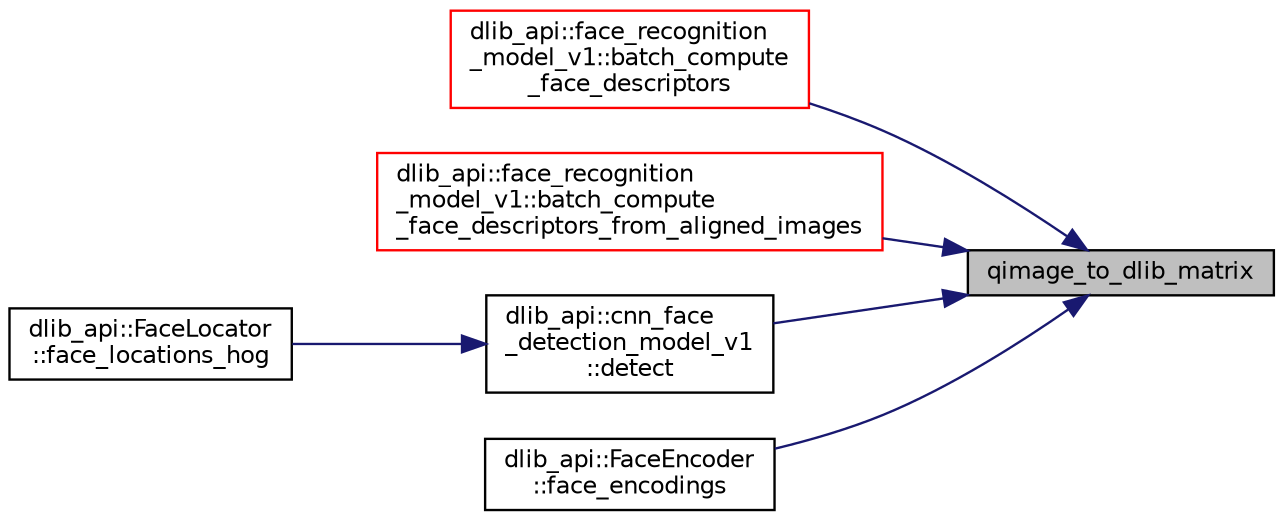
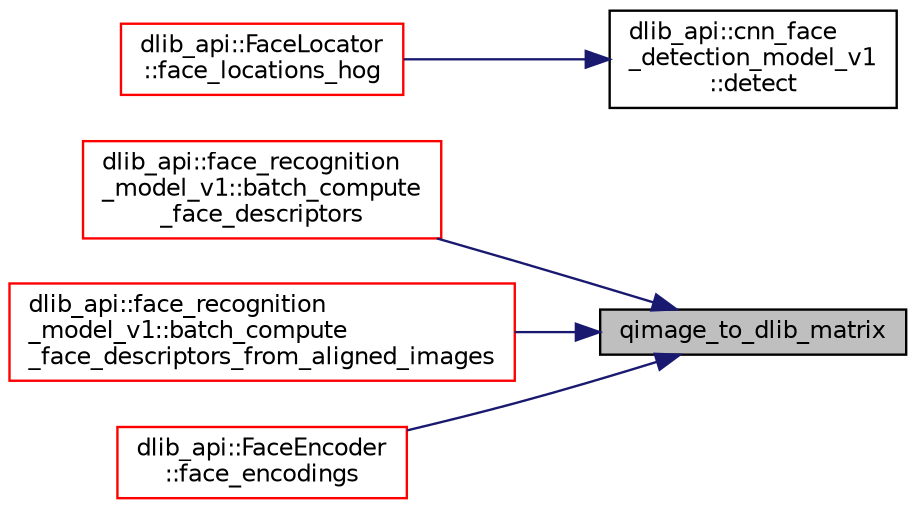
(859, 311) -> none
(151, 344) -> (262, 59)
(630, 474) -> (262, 463)
